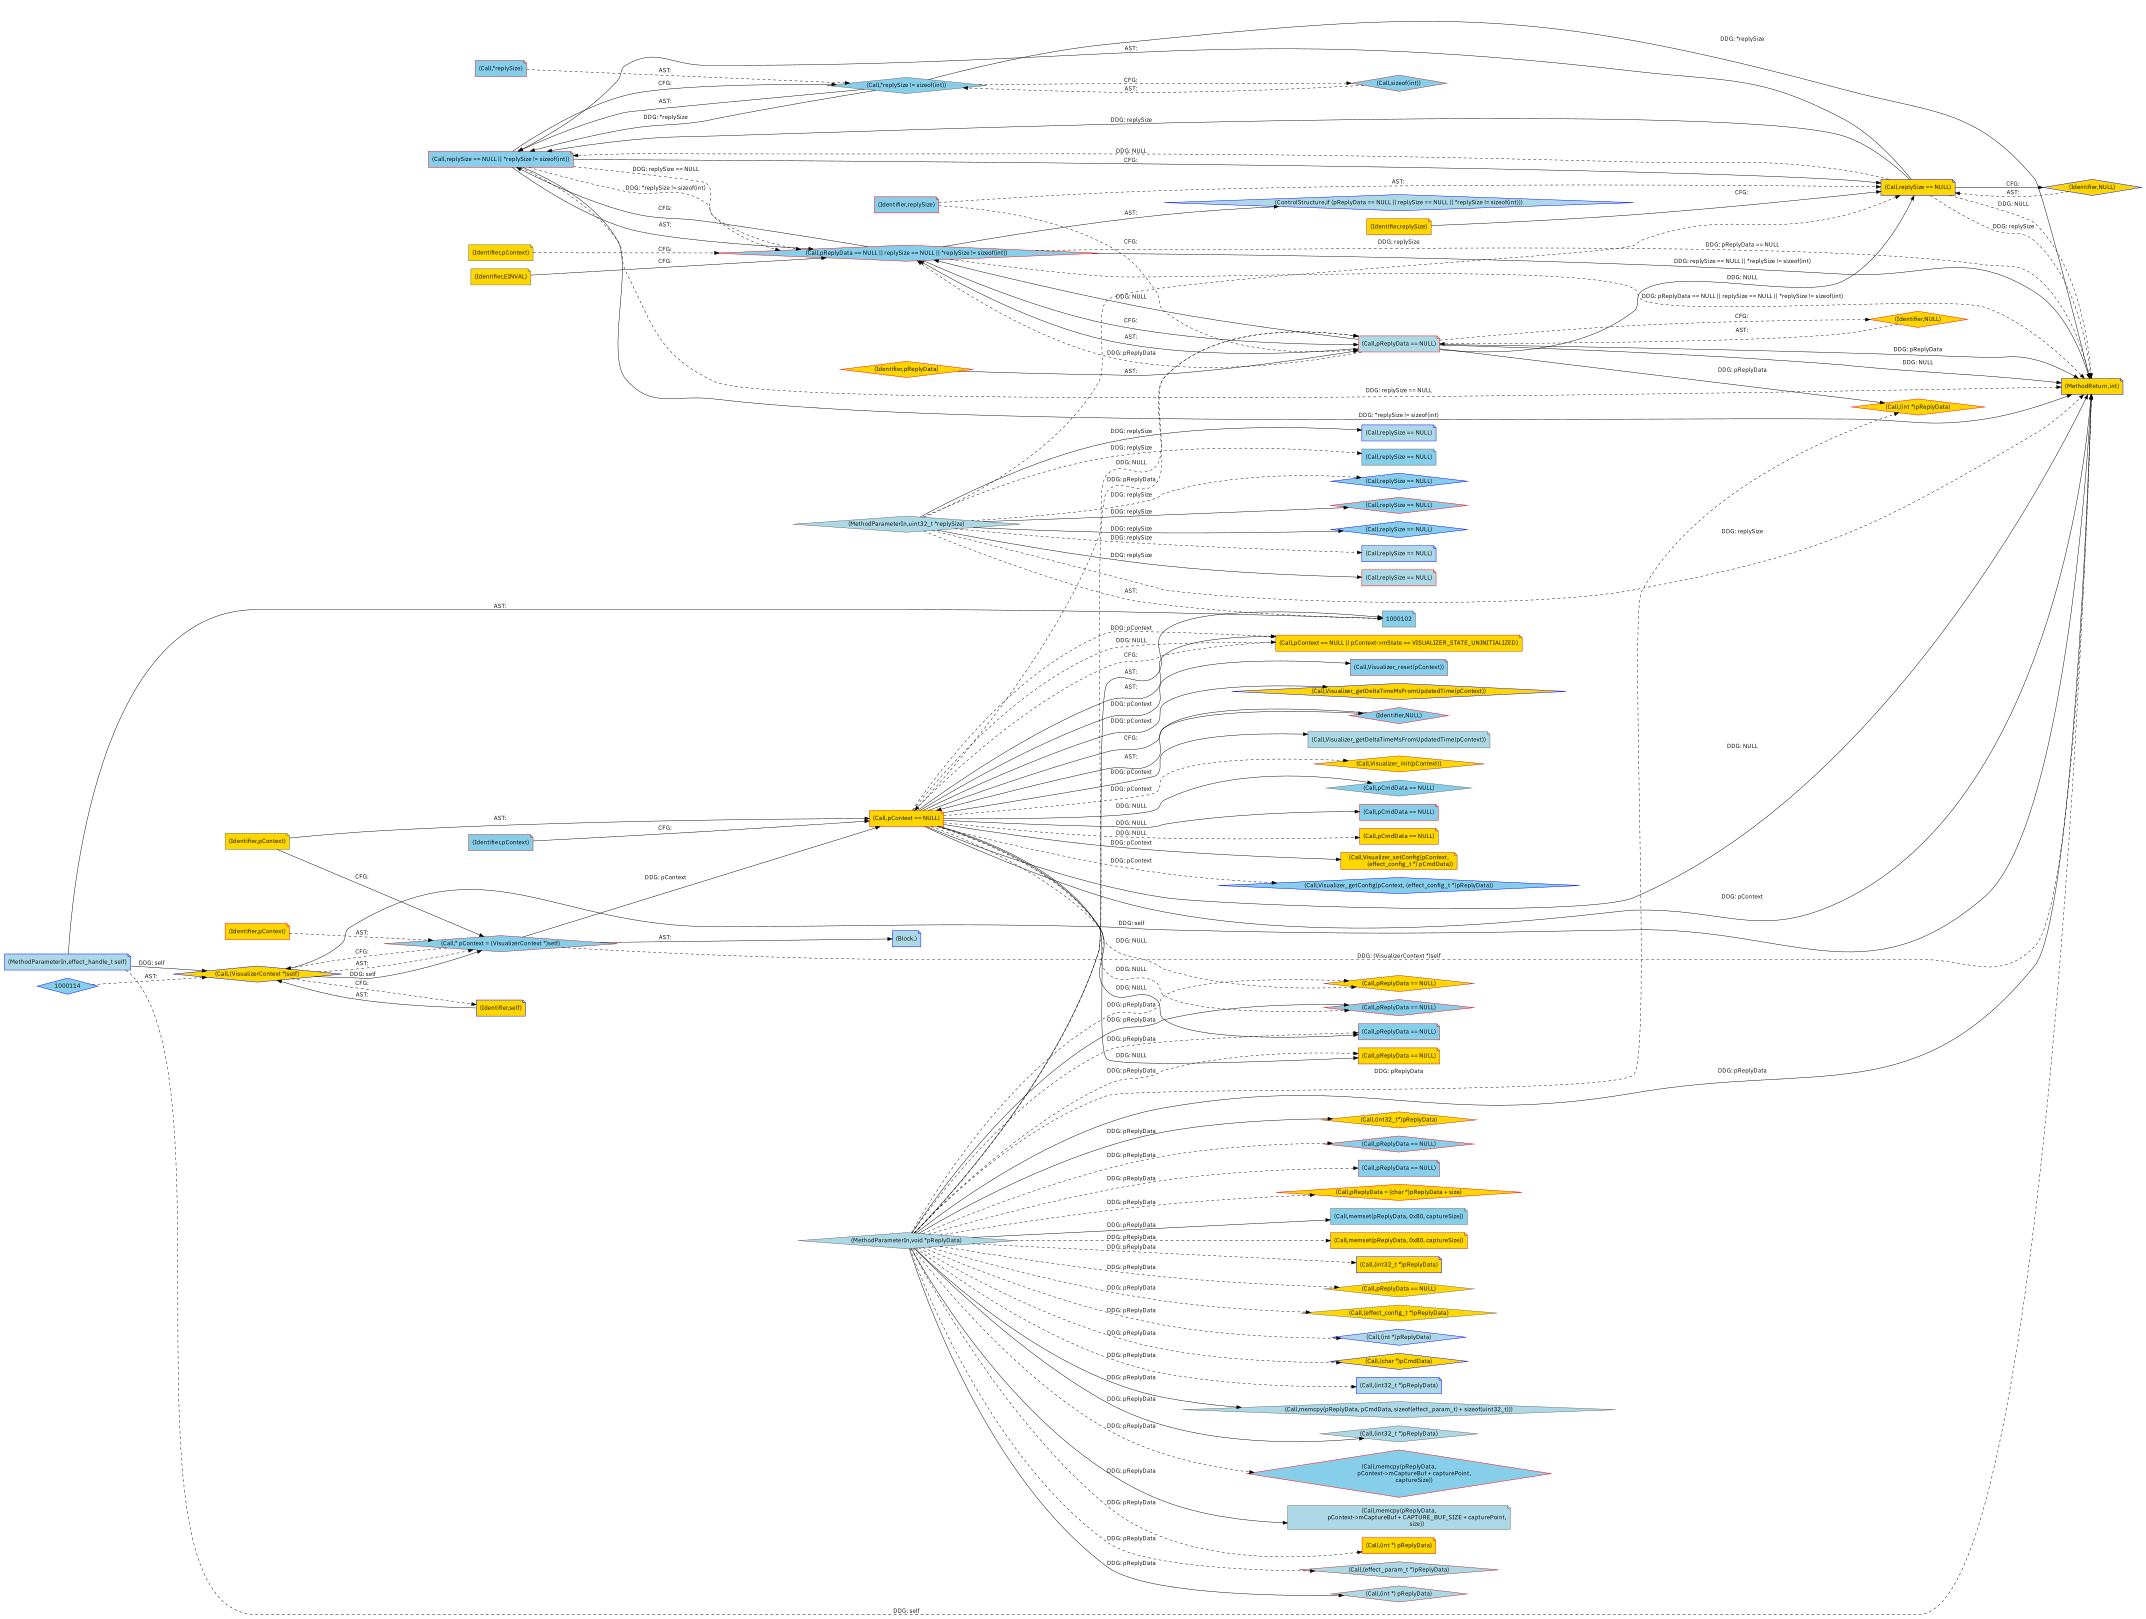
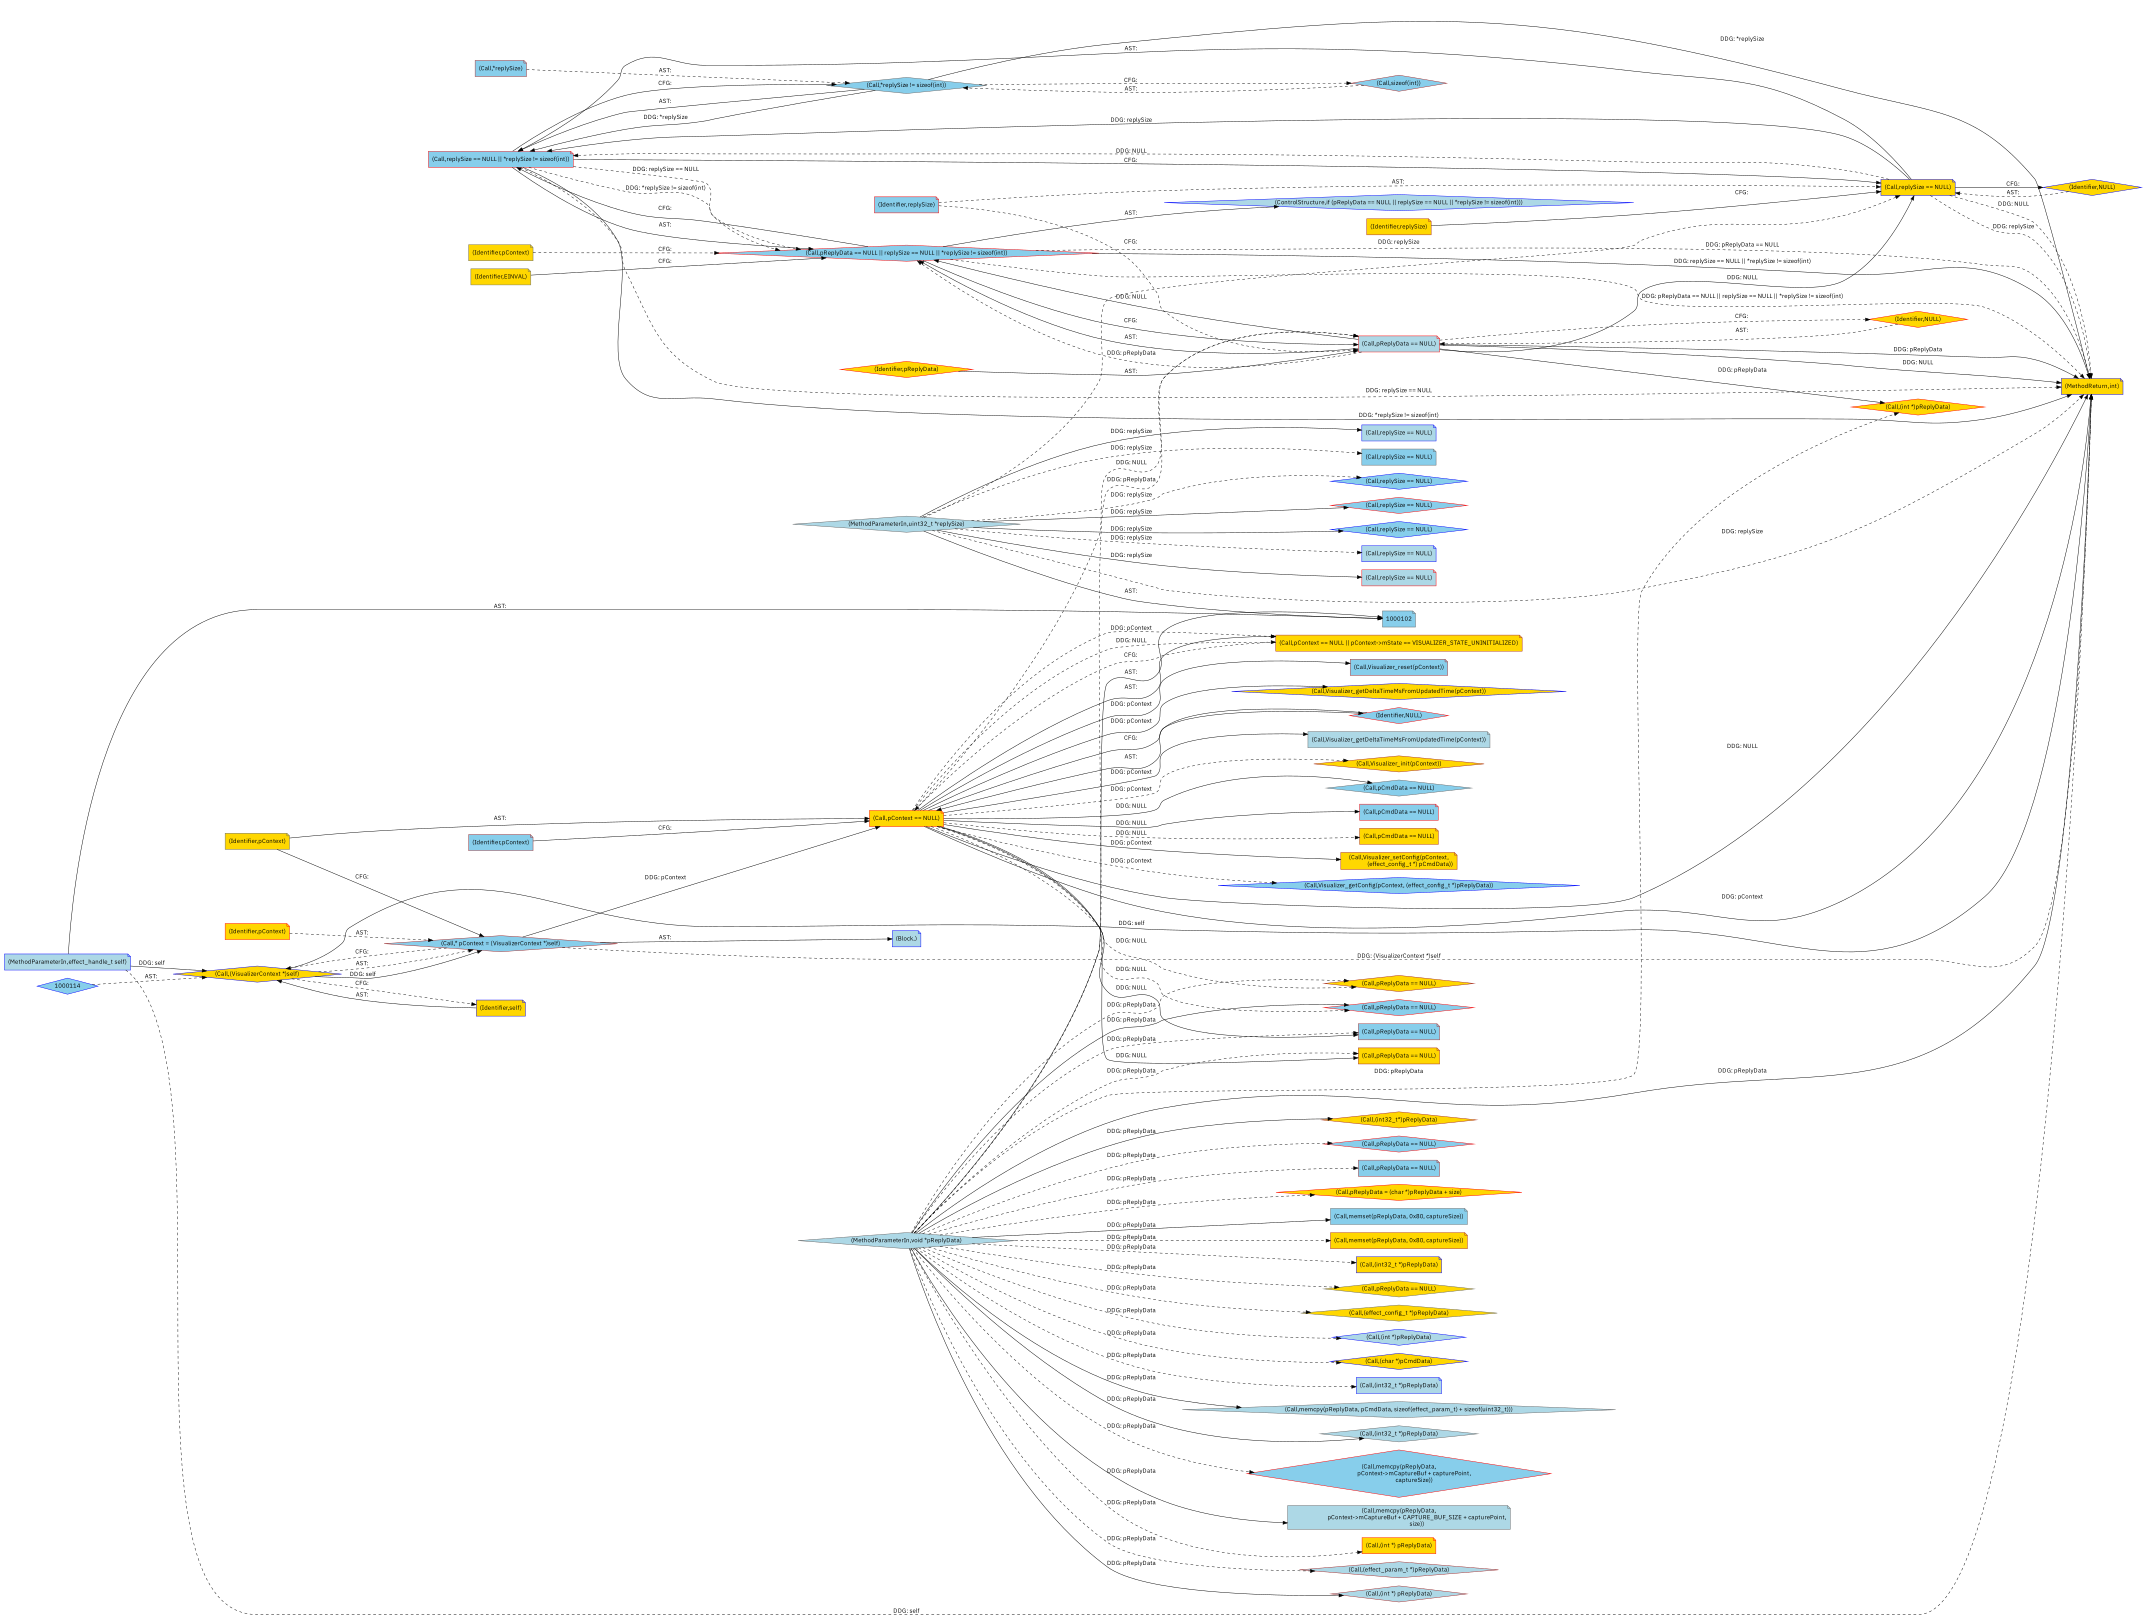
(1145, 602) -> (1145, 602)
